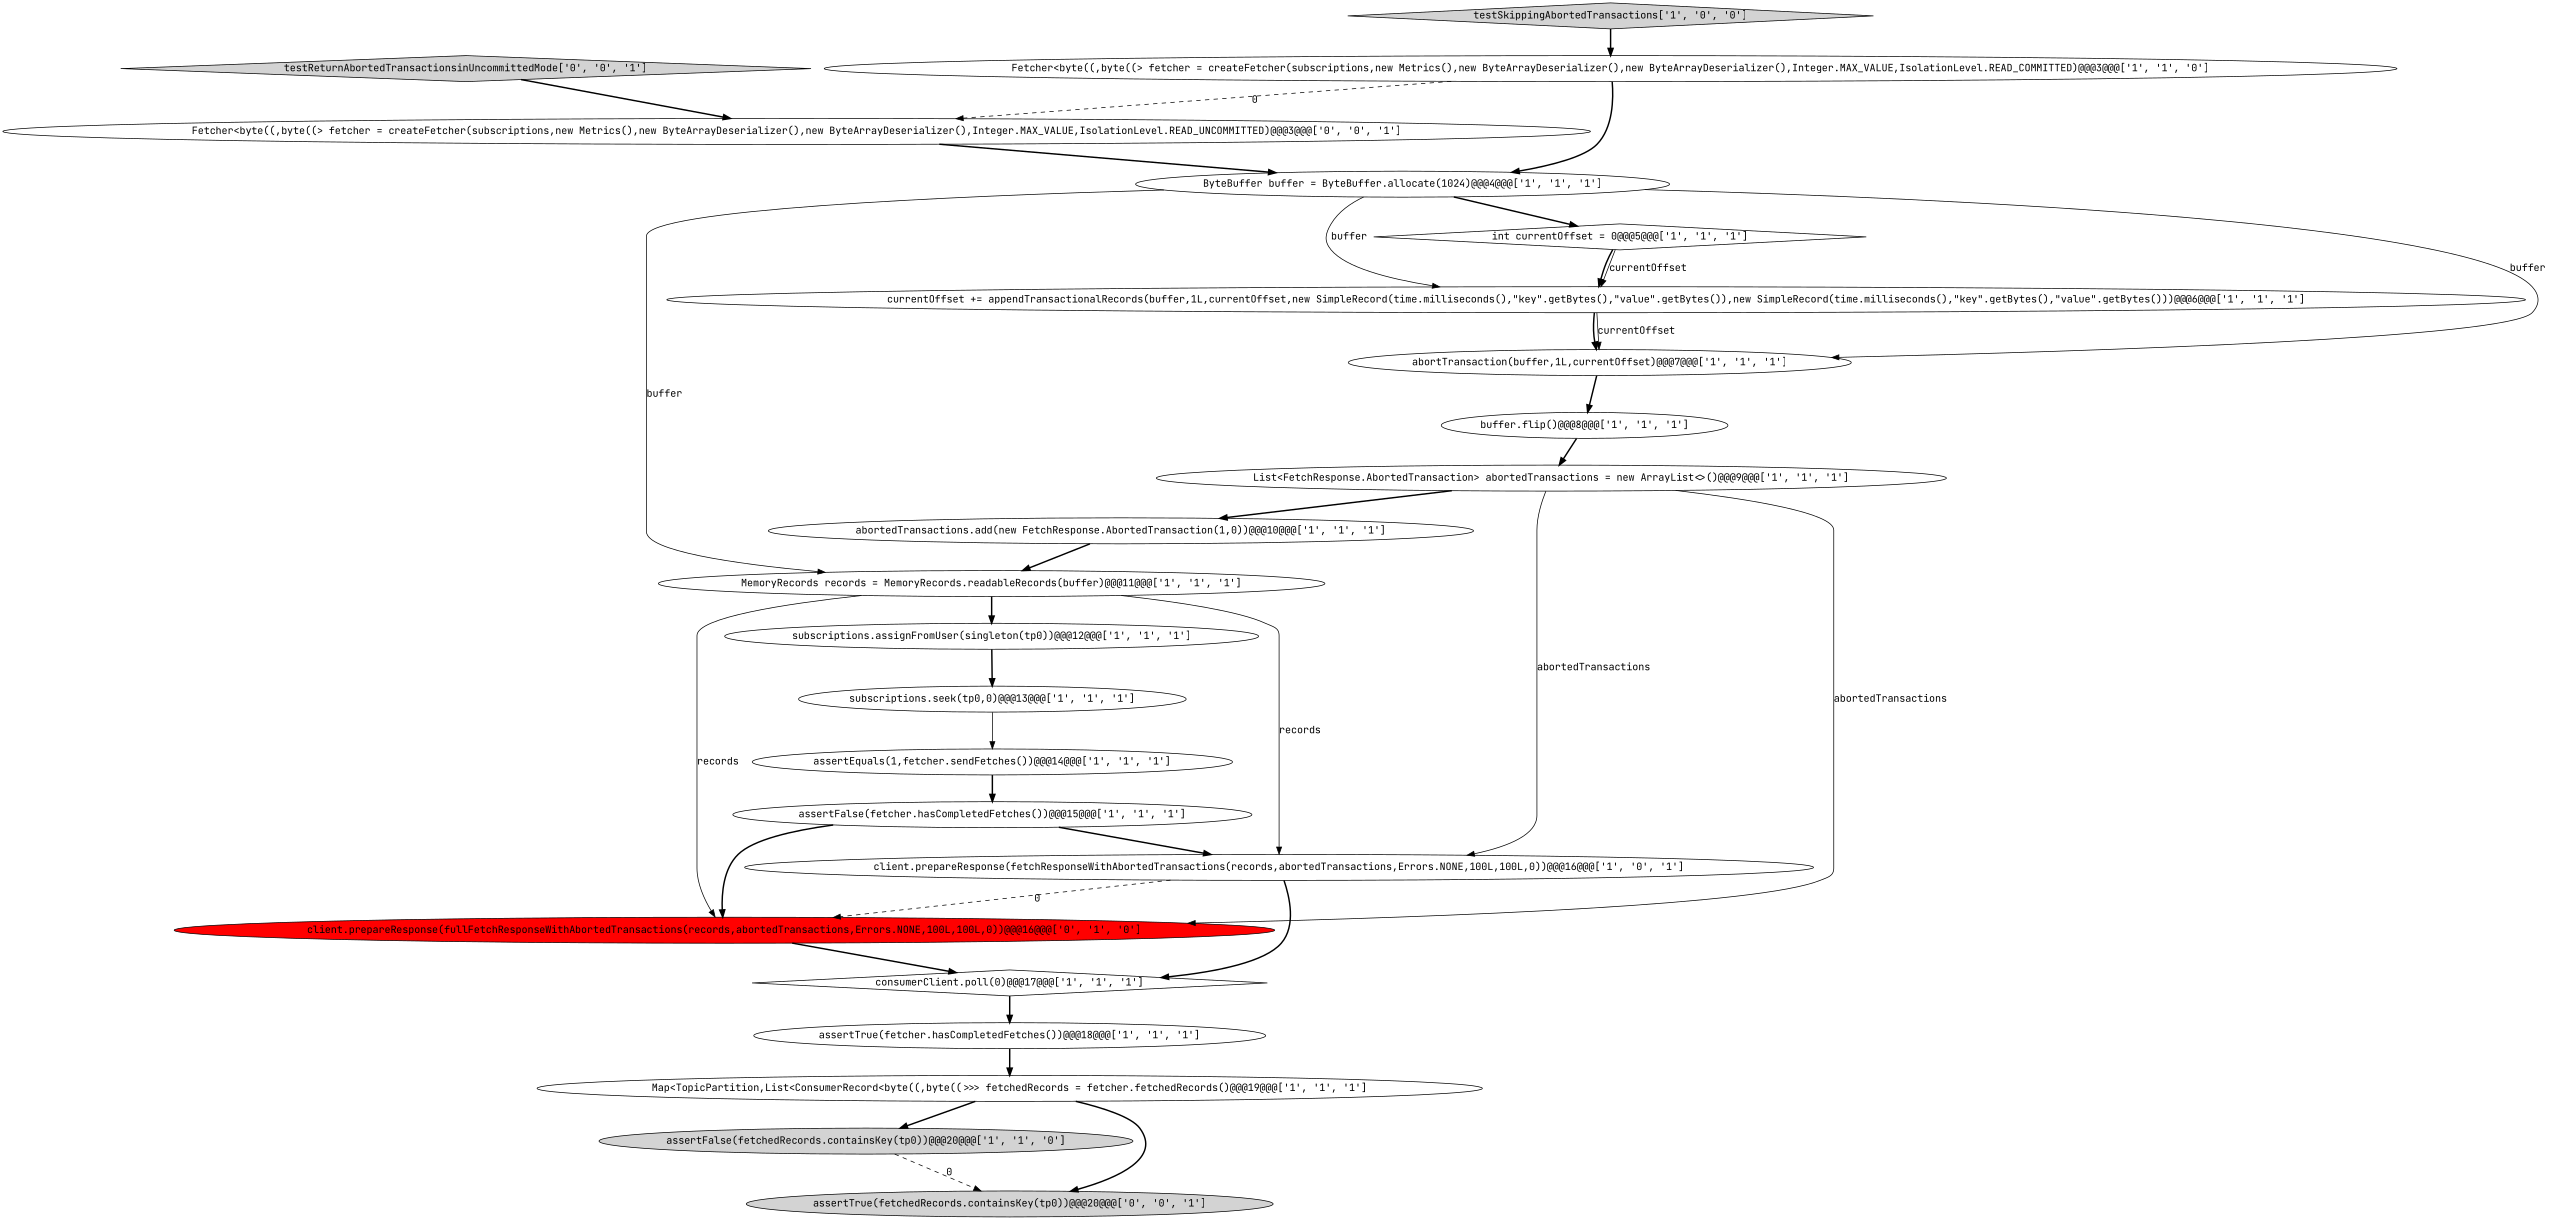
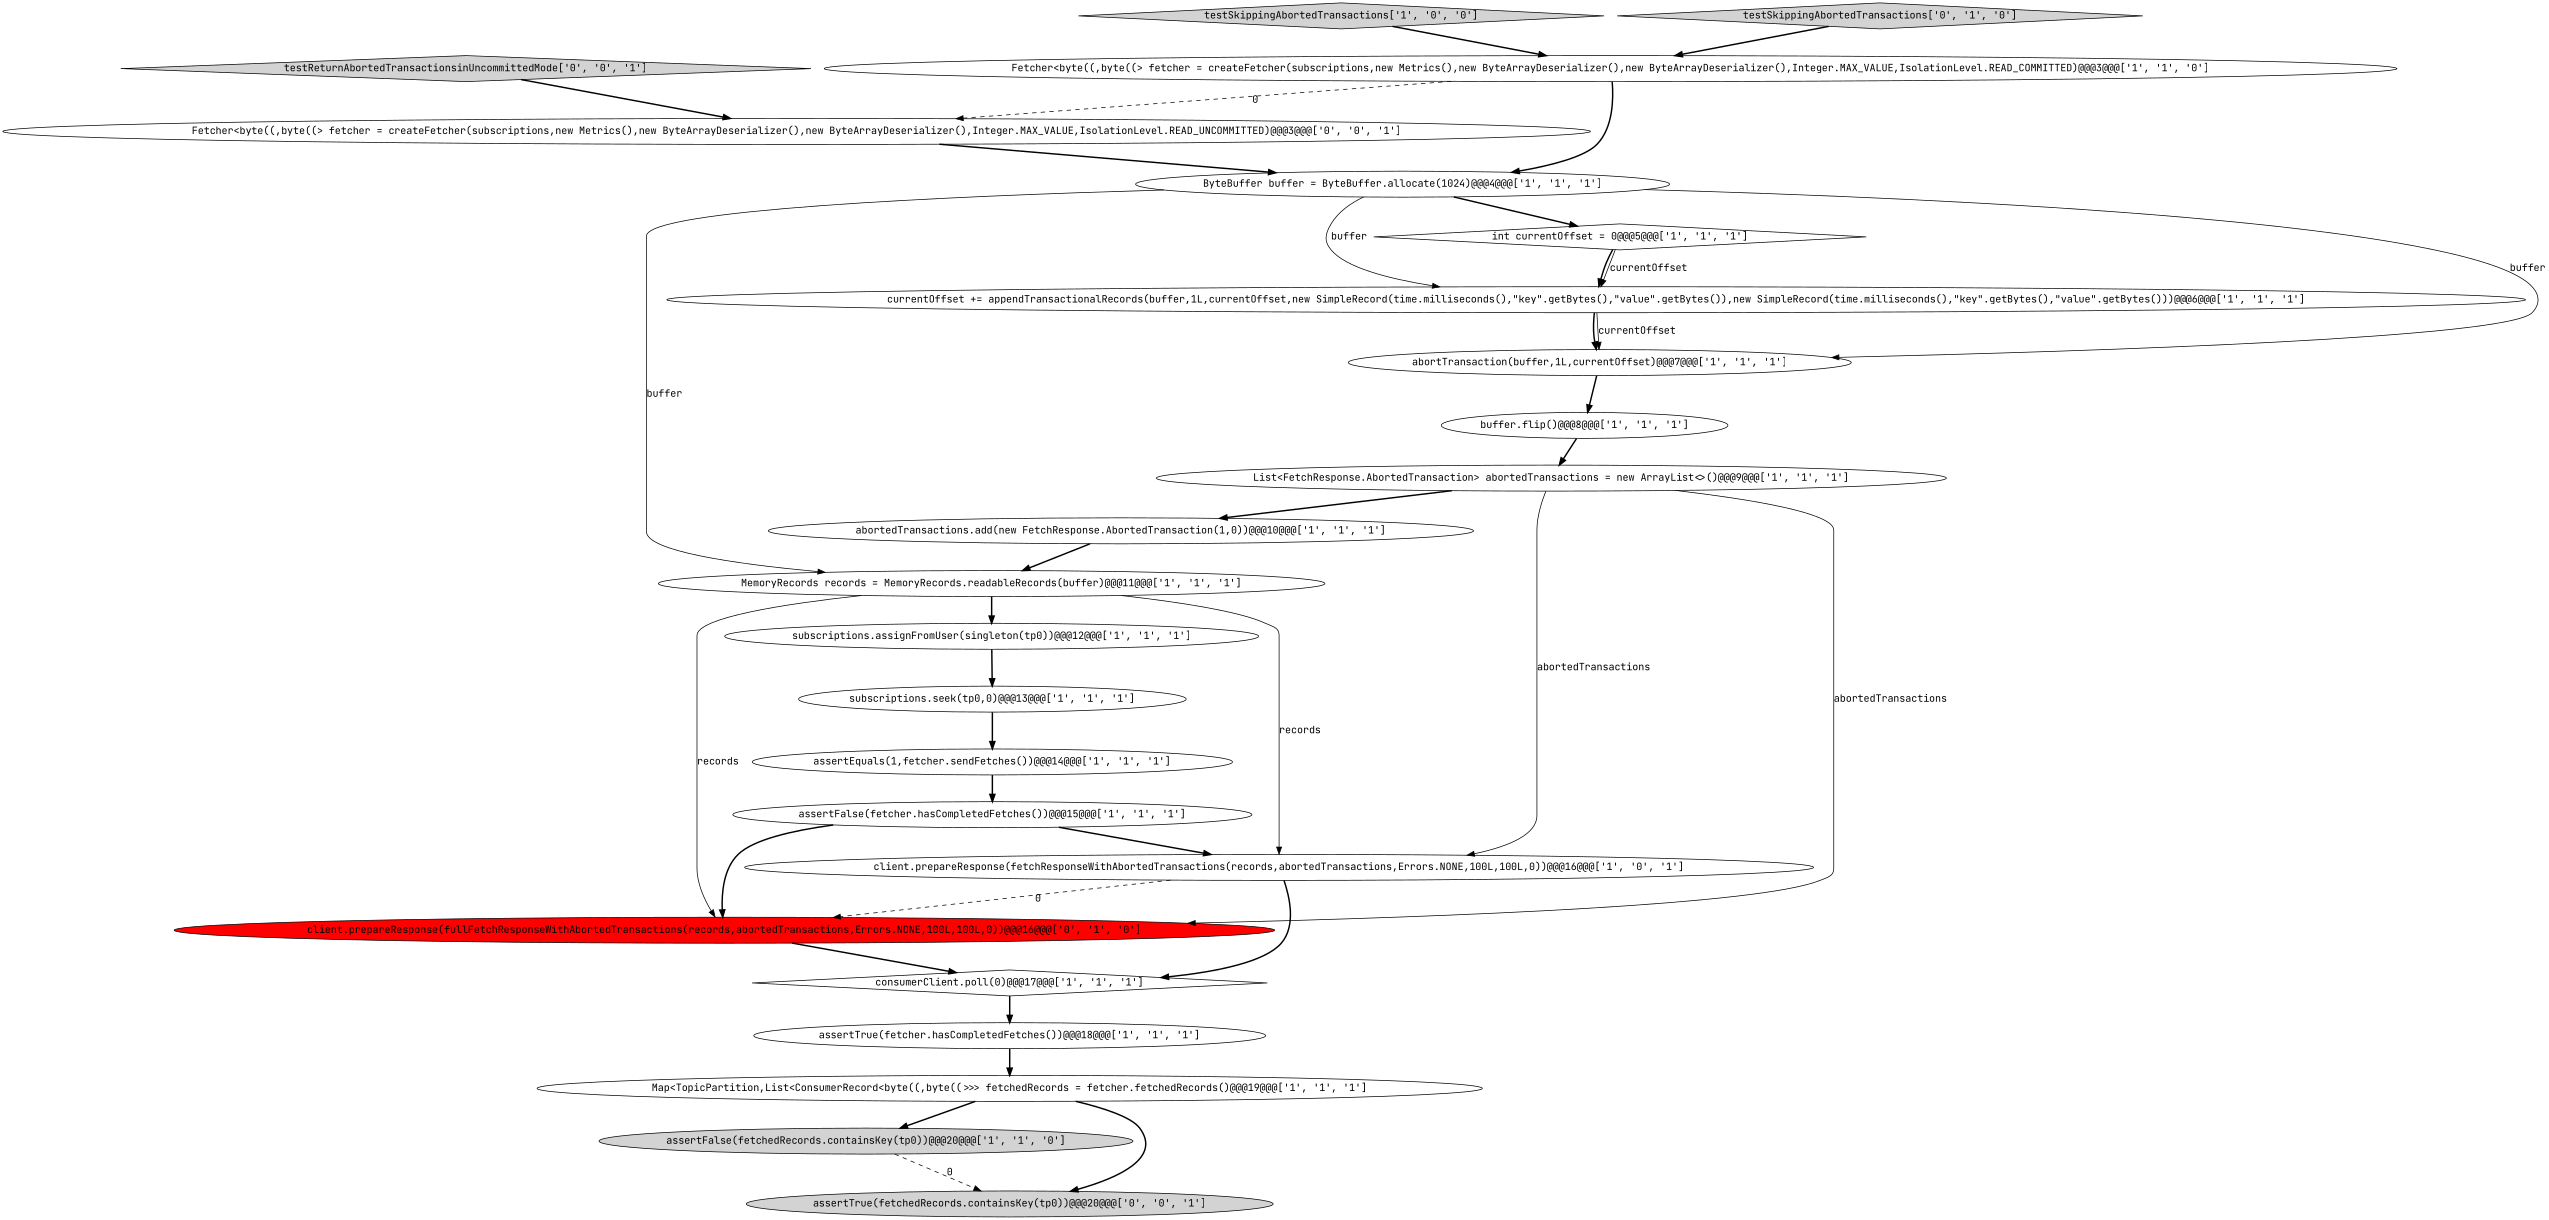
none -> (1880, 16)
(992, 727) -> (992, 727)
